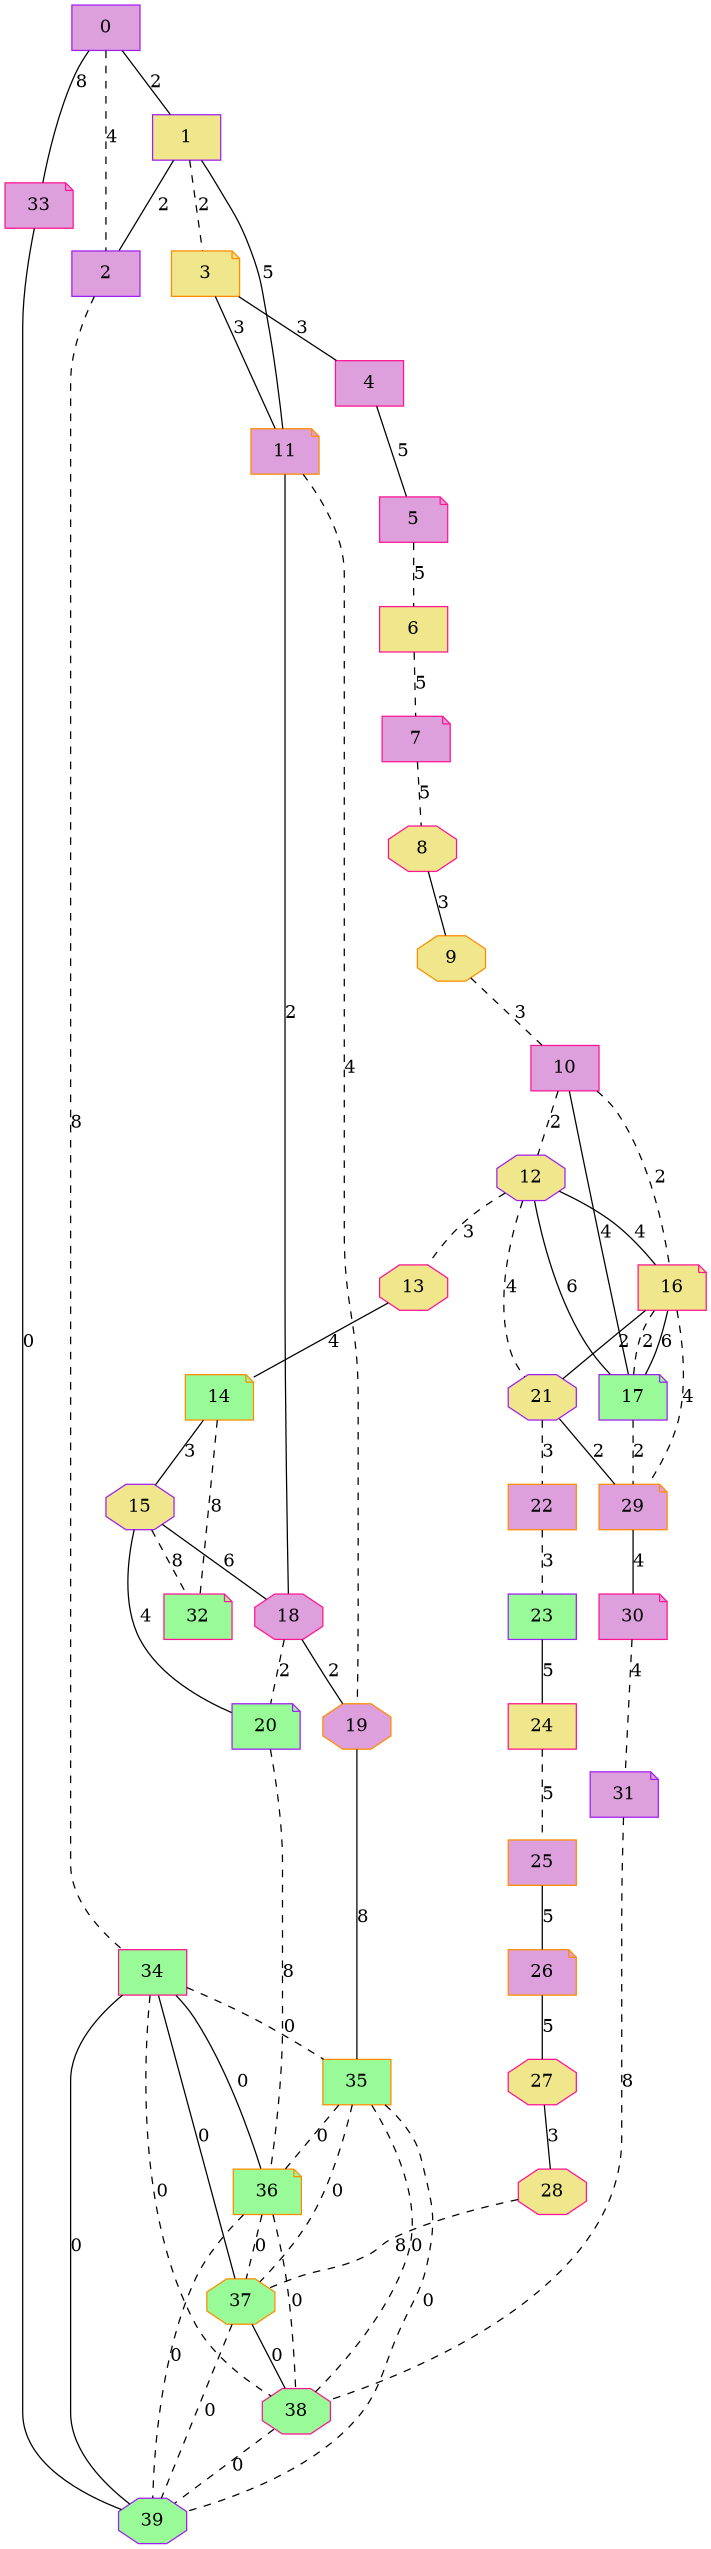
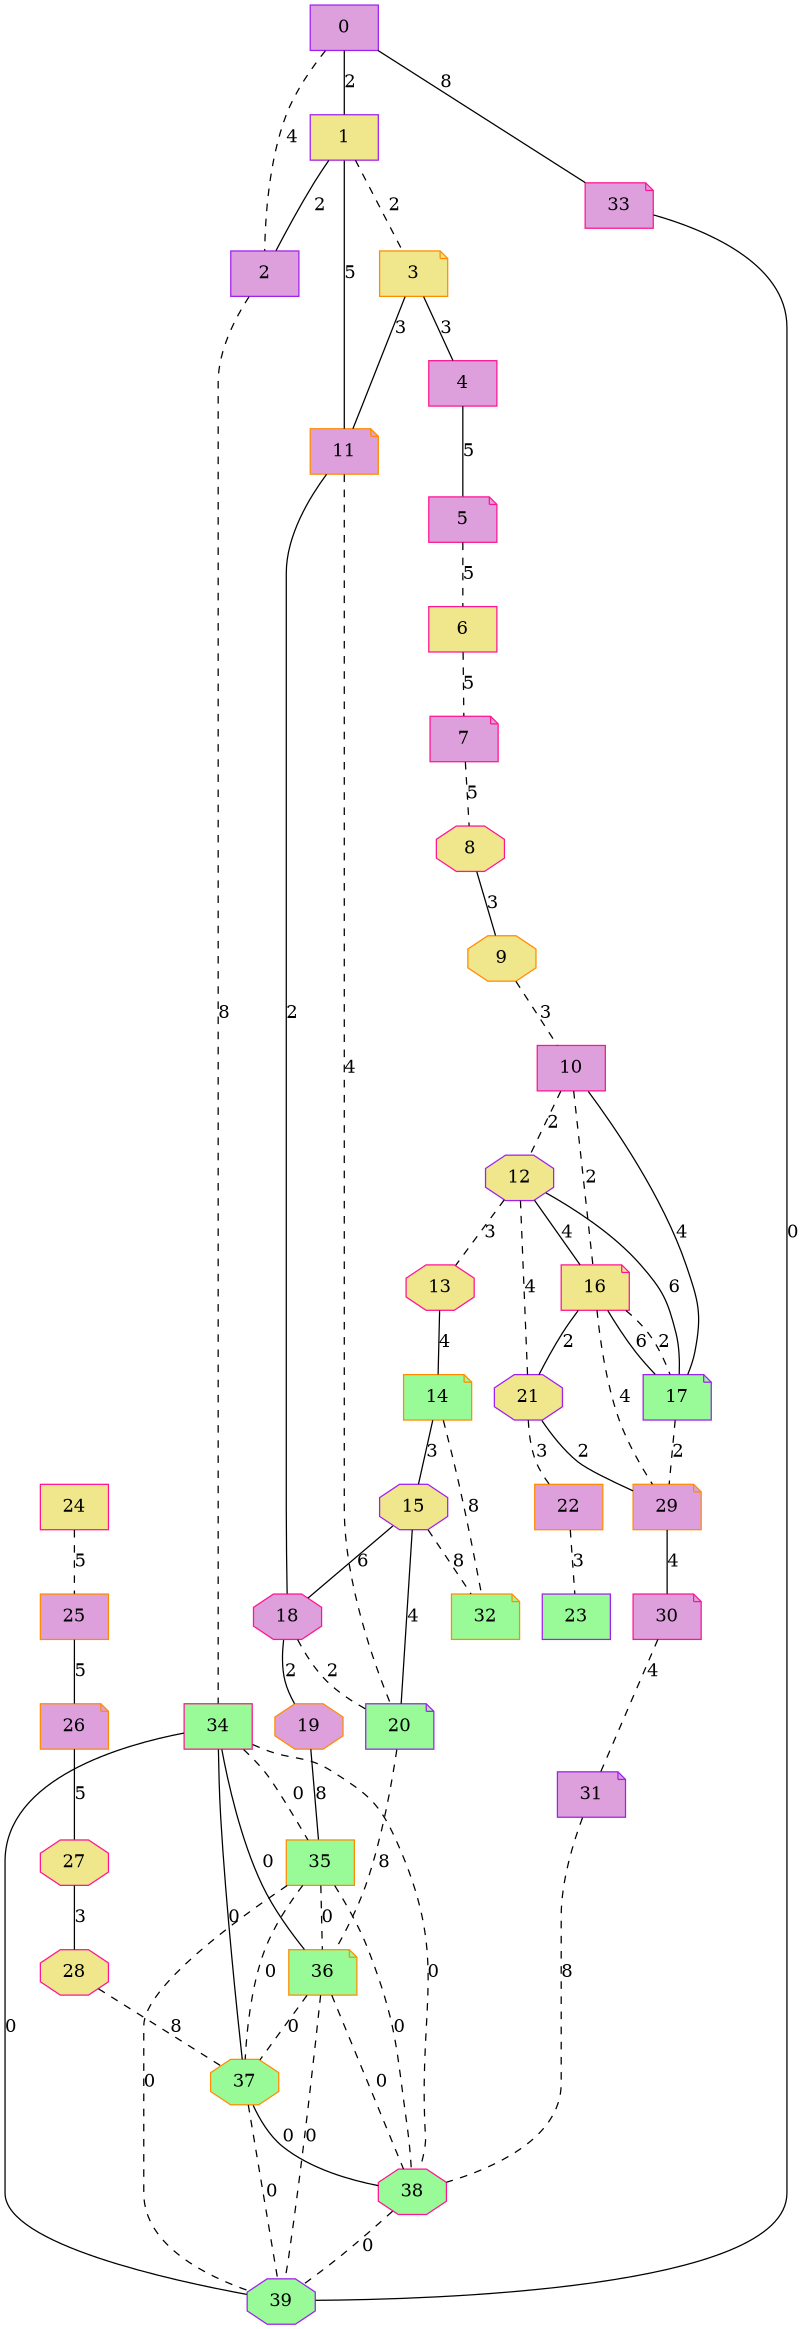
(344, 1084) -> (344, 1092)
(198, 1617) -> (486, 1617)
(542, 1672) -> none
